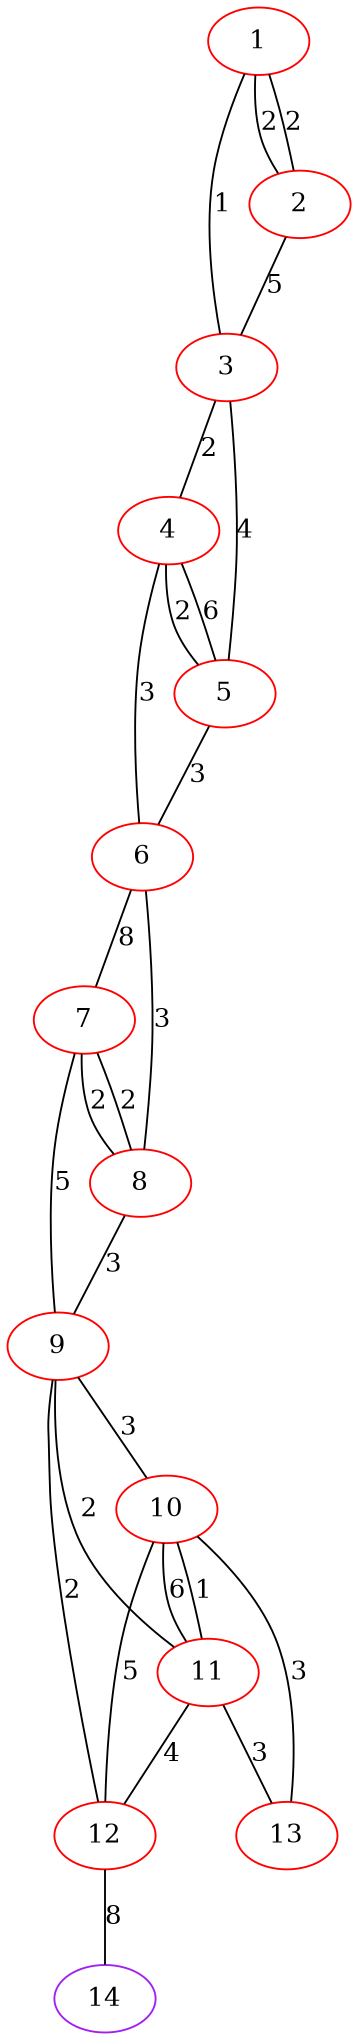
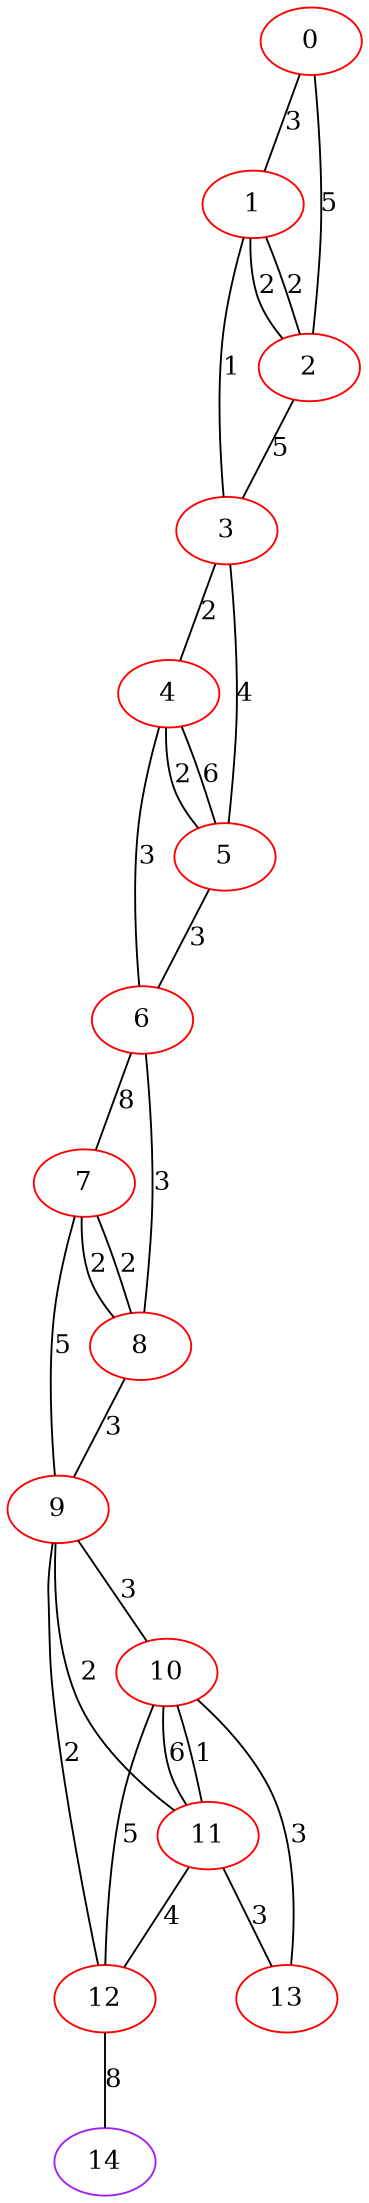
none -> (311, 41)
